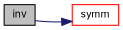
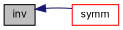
(48, 22) -> (59, 8)
